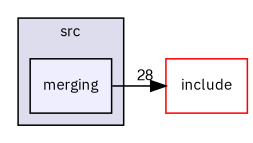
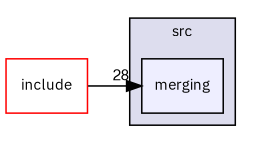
(133, 86) -> (107, 86)
